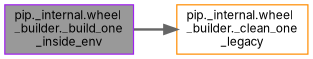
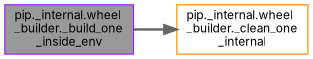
(242, 29) -> (242, 29)
